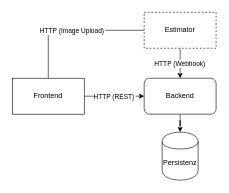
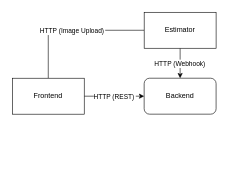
(180, 30) -> (180, 30)
(180, 123) -> none
(180, 156) -> none
